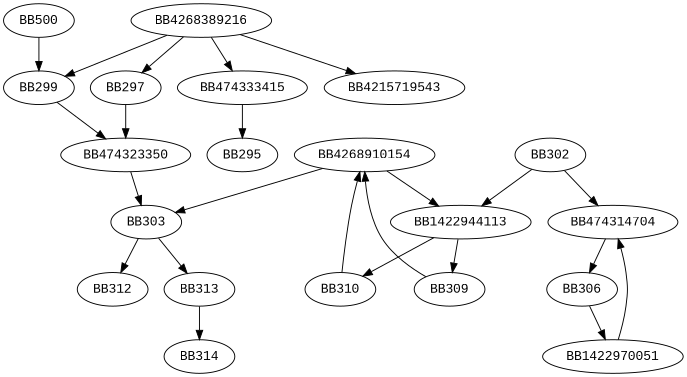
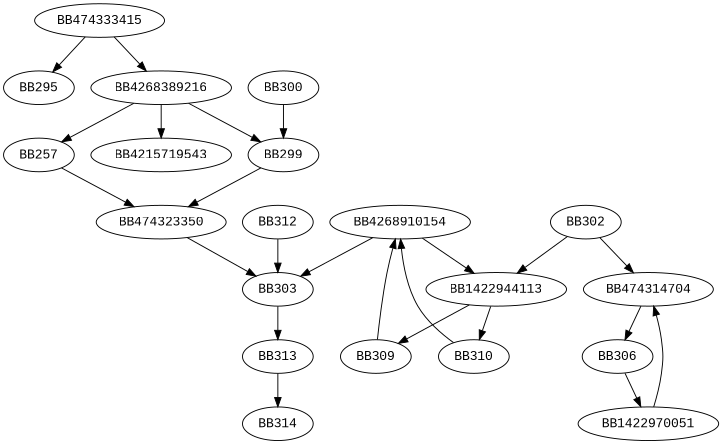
(39, 21) -> (283, 88)
(219, 50) -> (127, 51)
(126, 88) -> (39, 155)
(132, 251) -> (278, 251)
